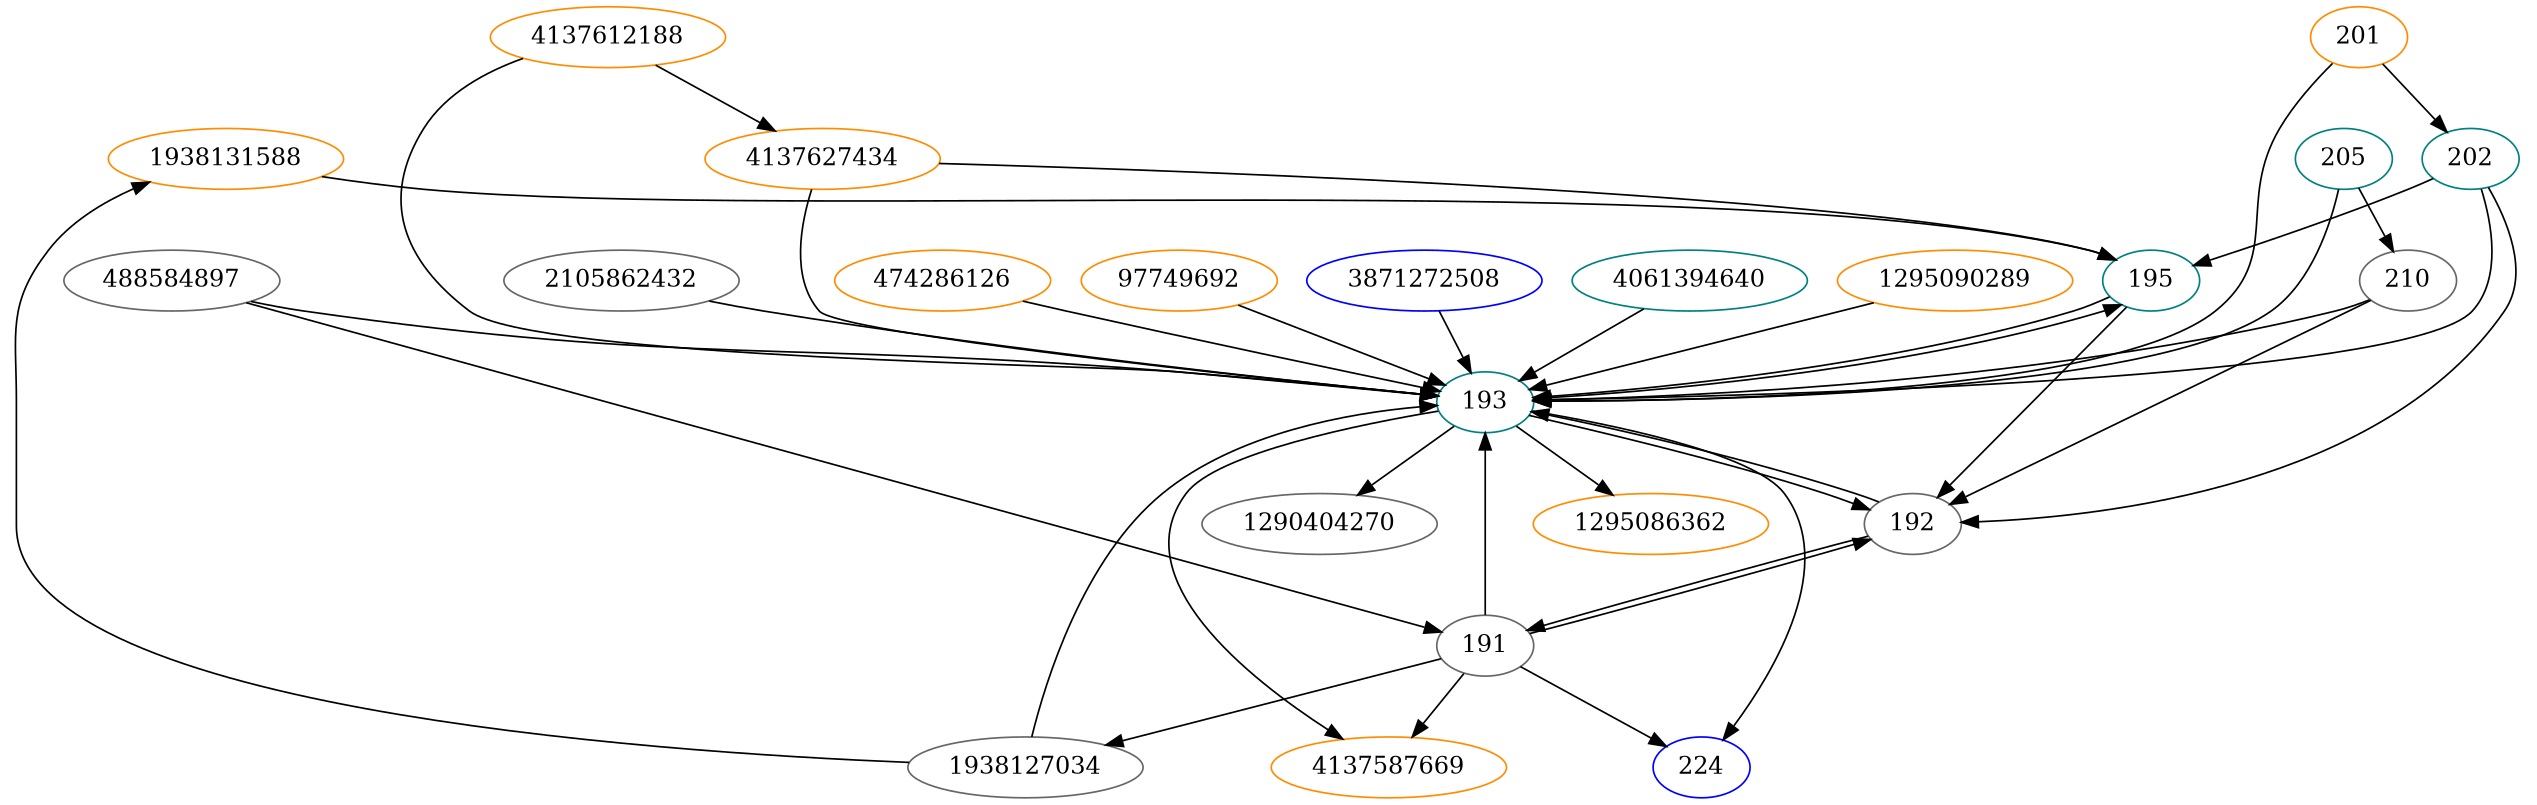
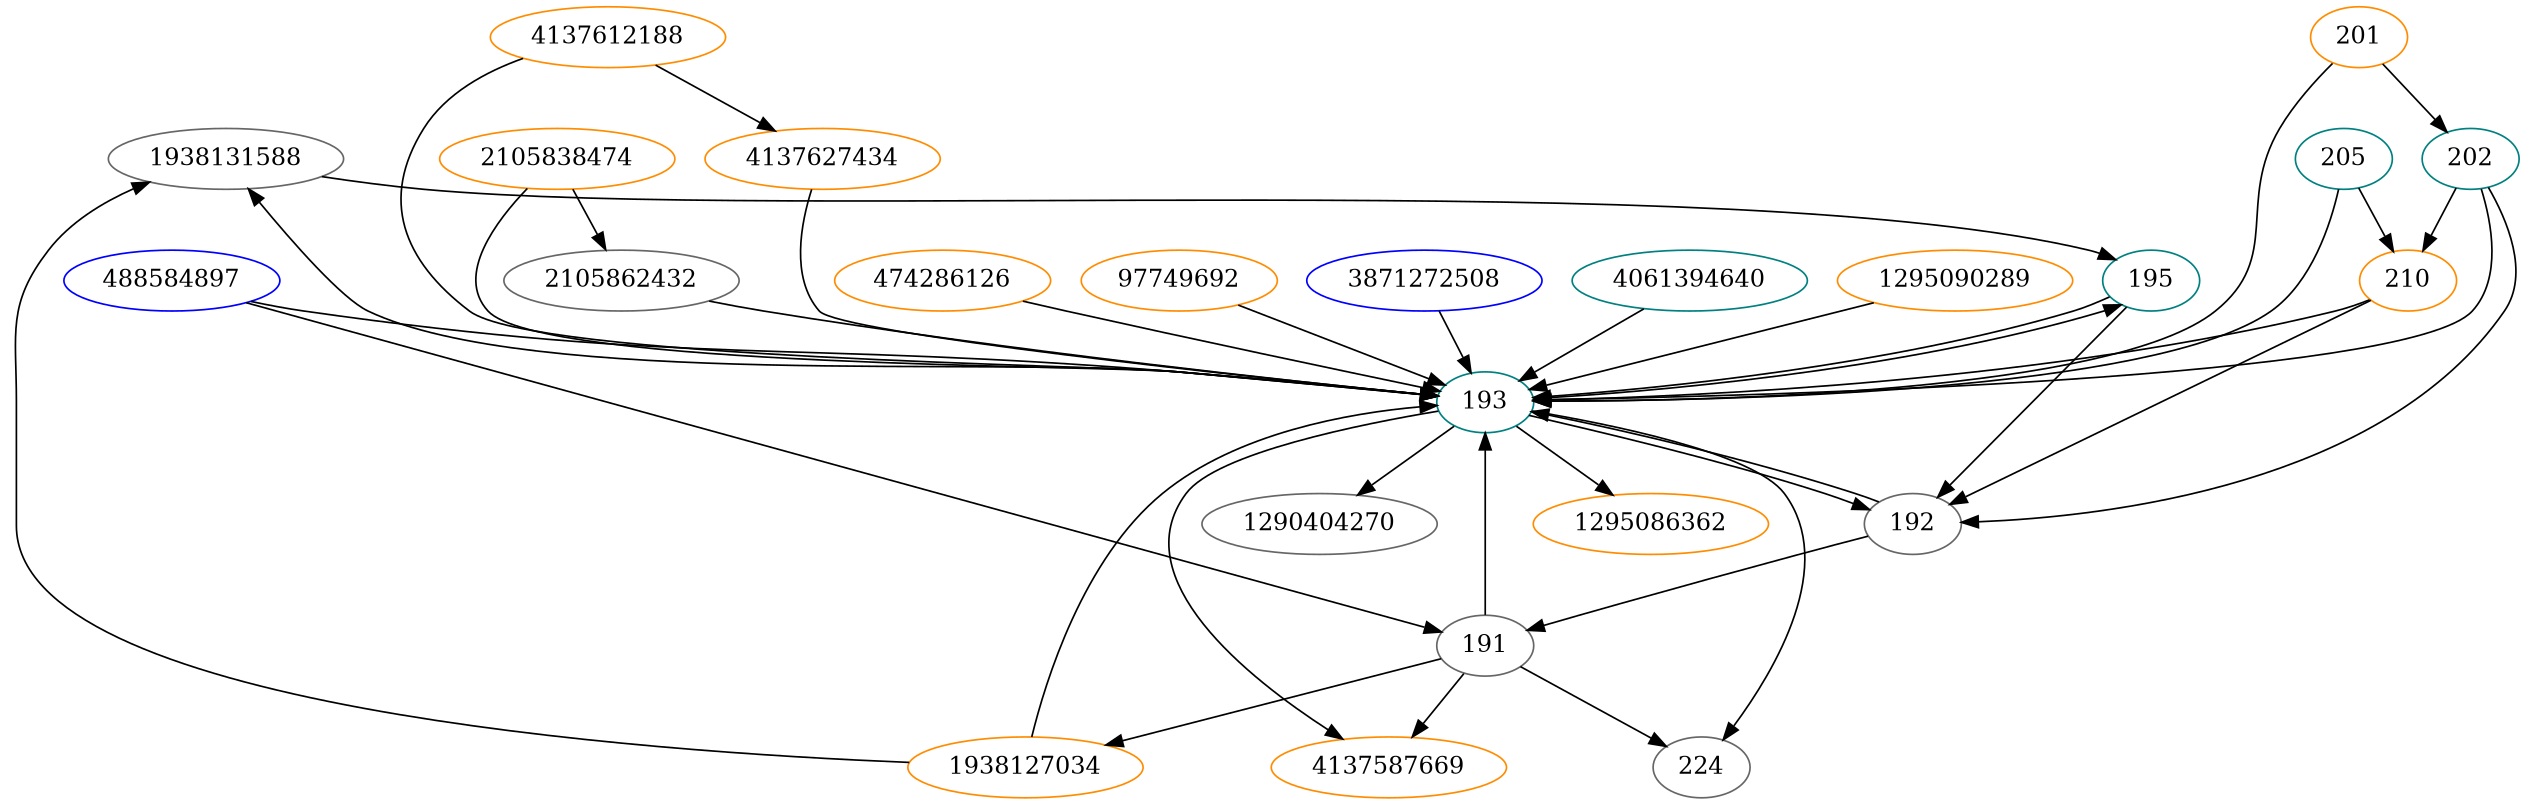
(226, 159) -> (226, 159)
none -> (557, 159)
(1521, 188) -> none
(2317, 224) -> (2444, 212)
(172, 281) -> (172, 281)
(2408, 281) -> (2408, 281)
none -> (670, 361)
(1692, 590) -> none
(1025, 767) -> (1025, 767)
(1702, 767) -> (1702, 767)
